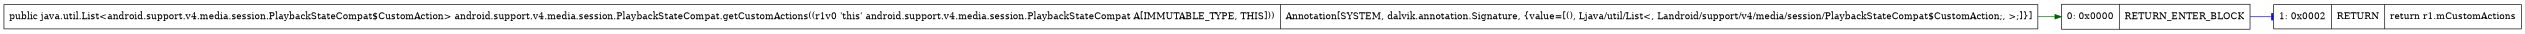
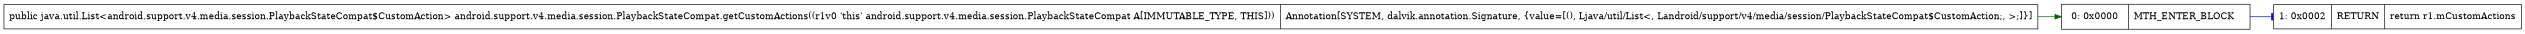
(2185, 16) -> (2184, 16)
